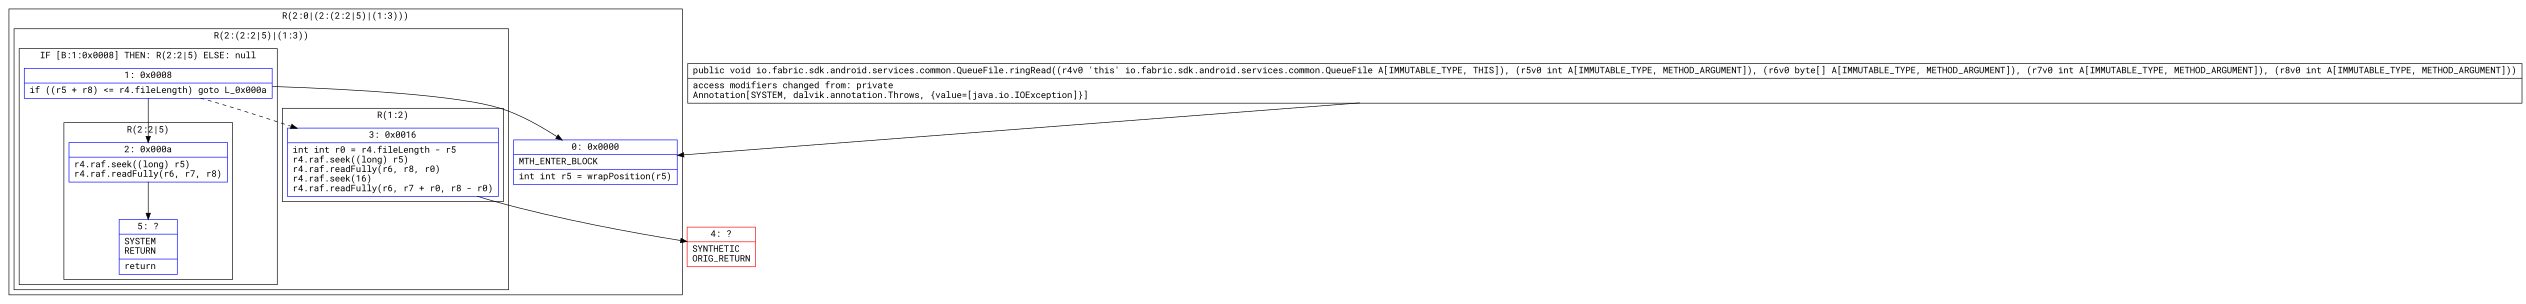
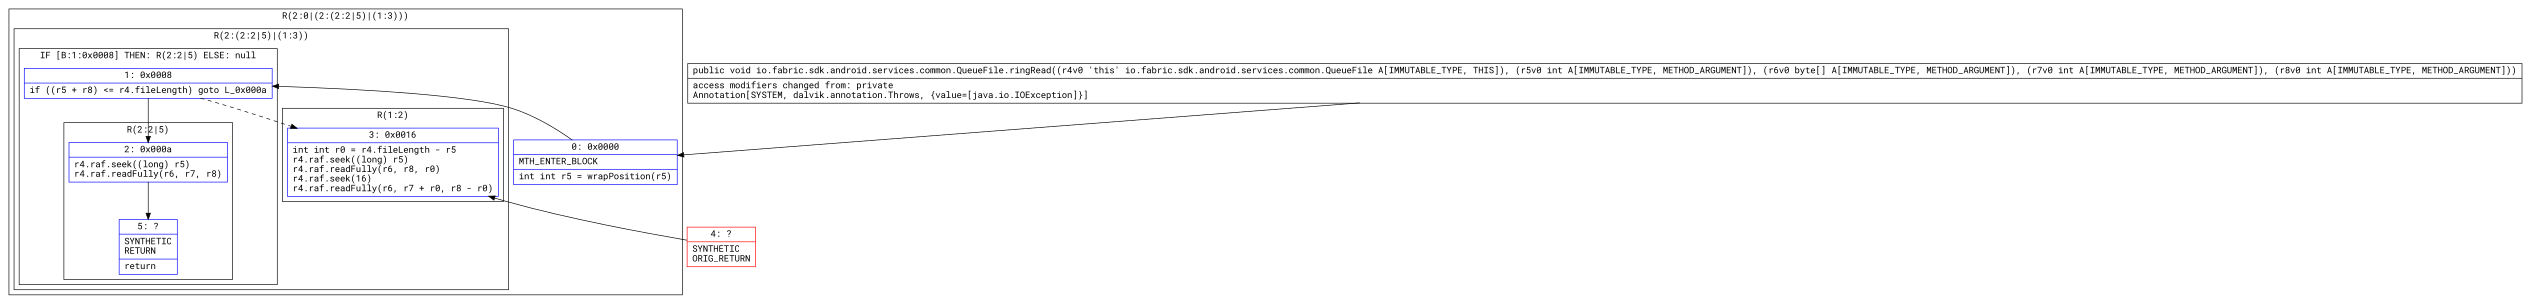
(418, 95) -> (430, 95)
(578, 222) -> (590, 222)
(140, 241) -> (148, 241)
